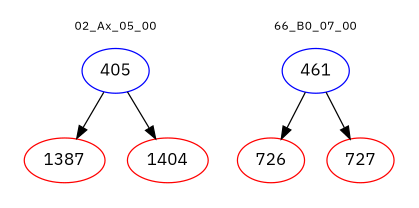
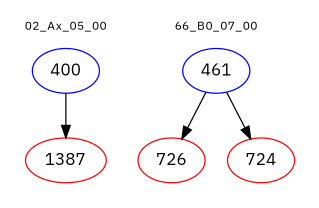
(116, 71) -> (66, 71)
(168, 160) -> none
(360, 160) -> (261, 160)
